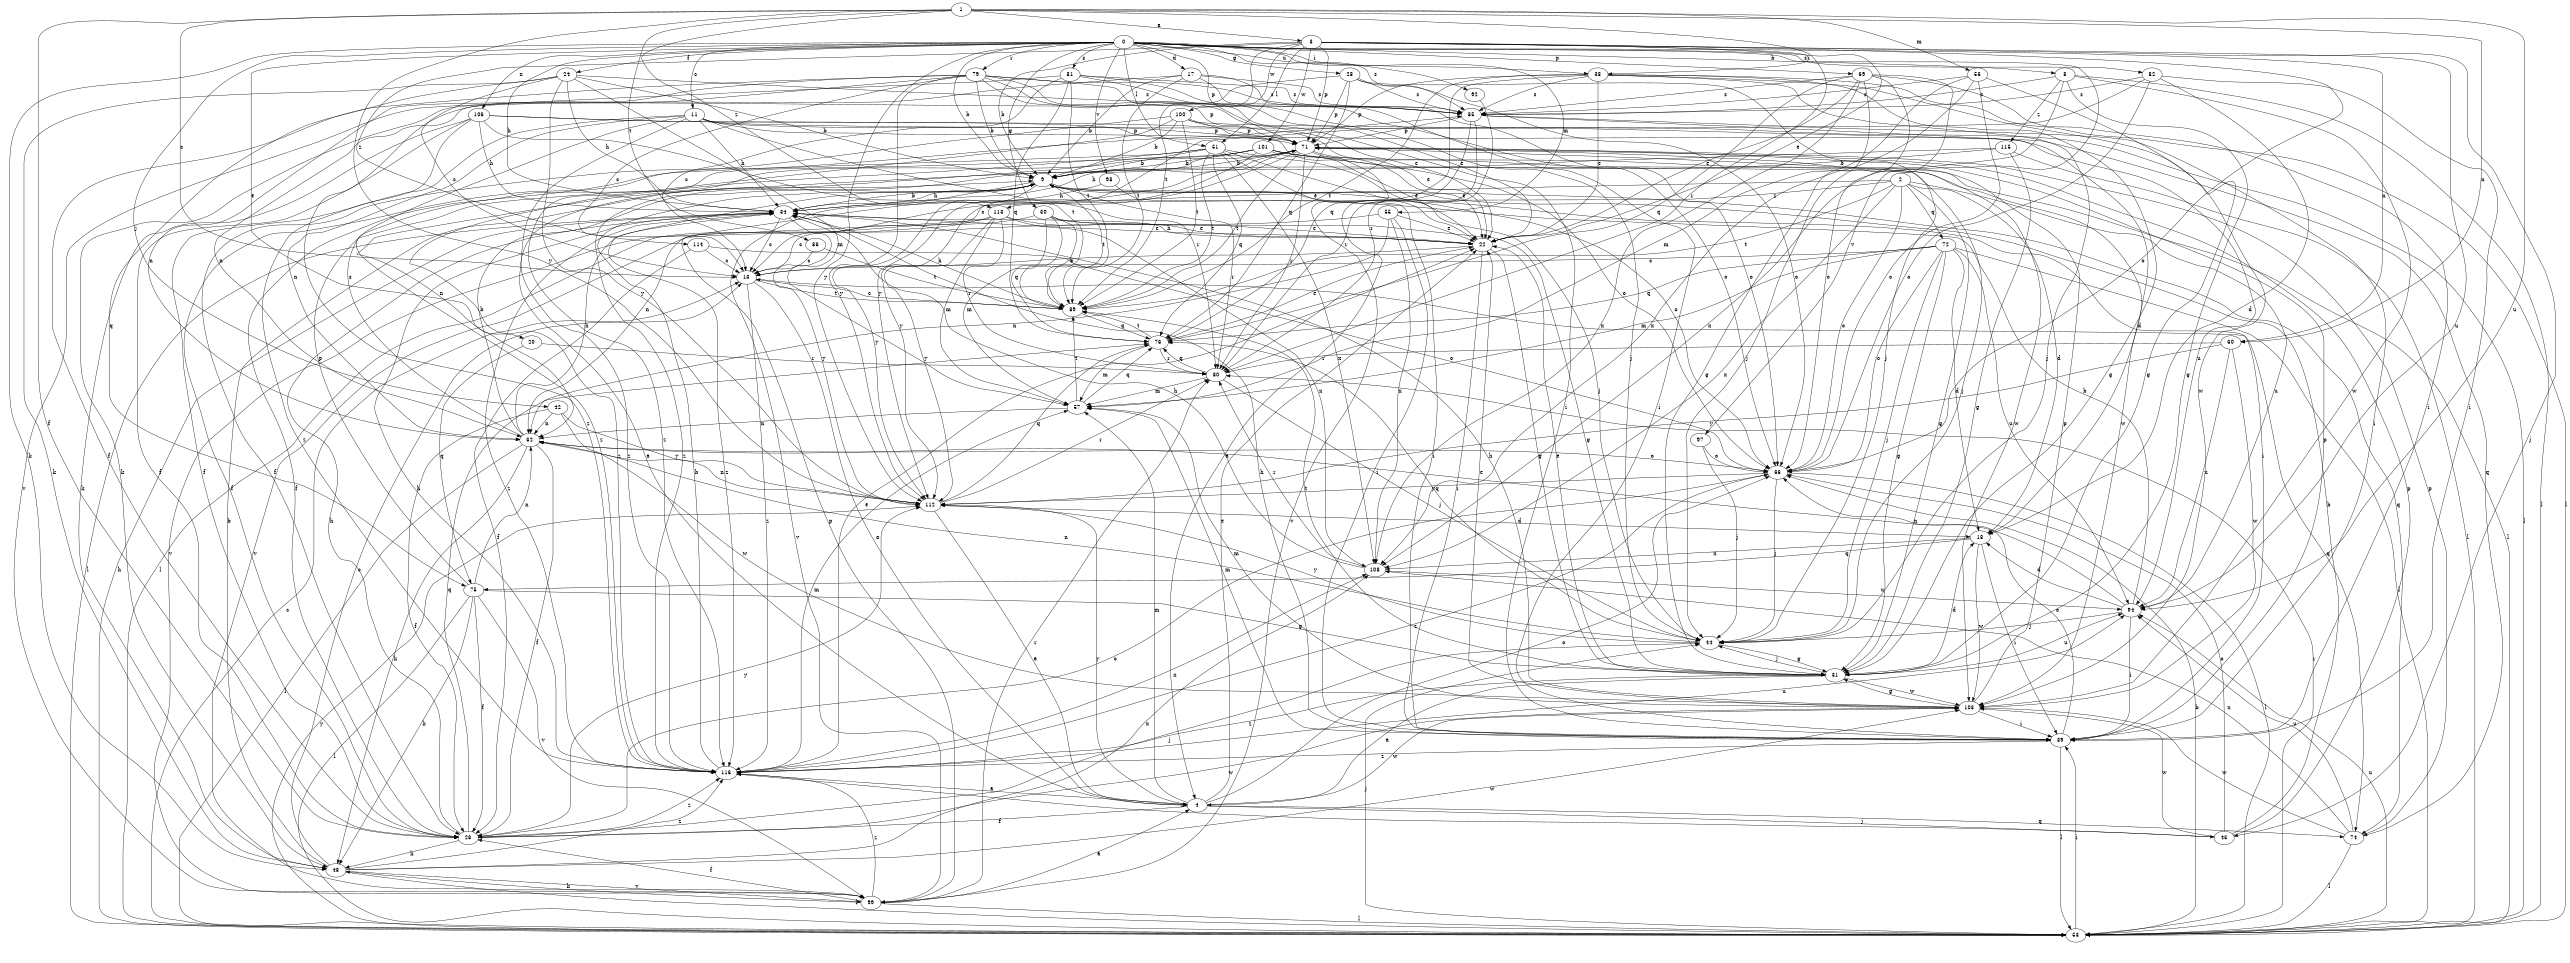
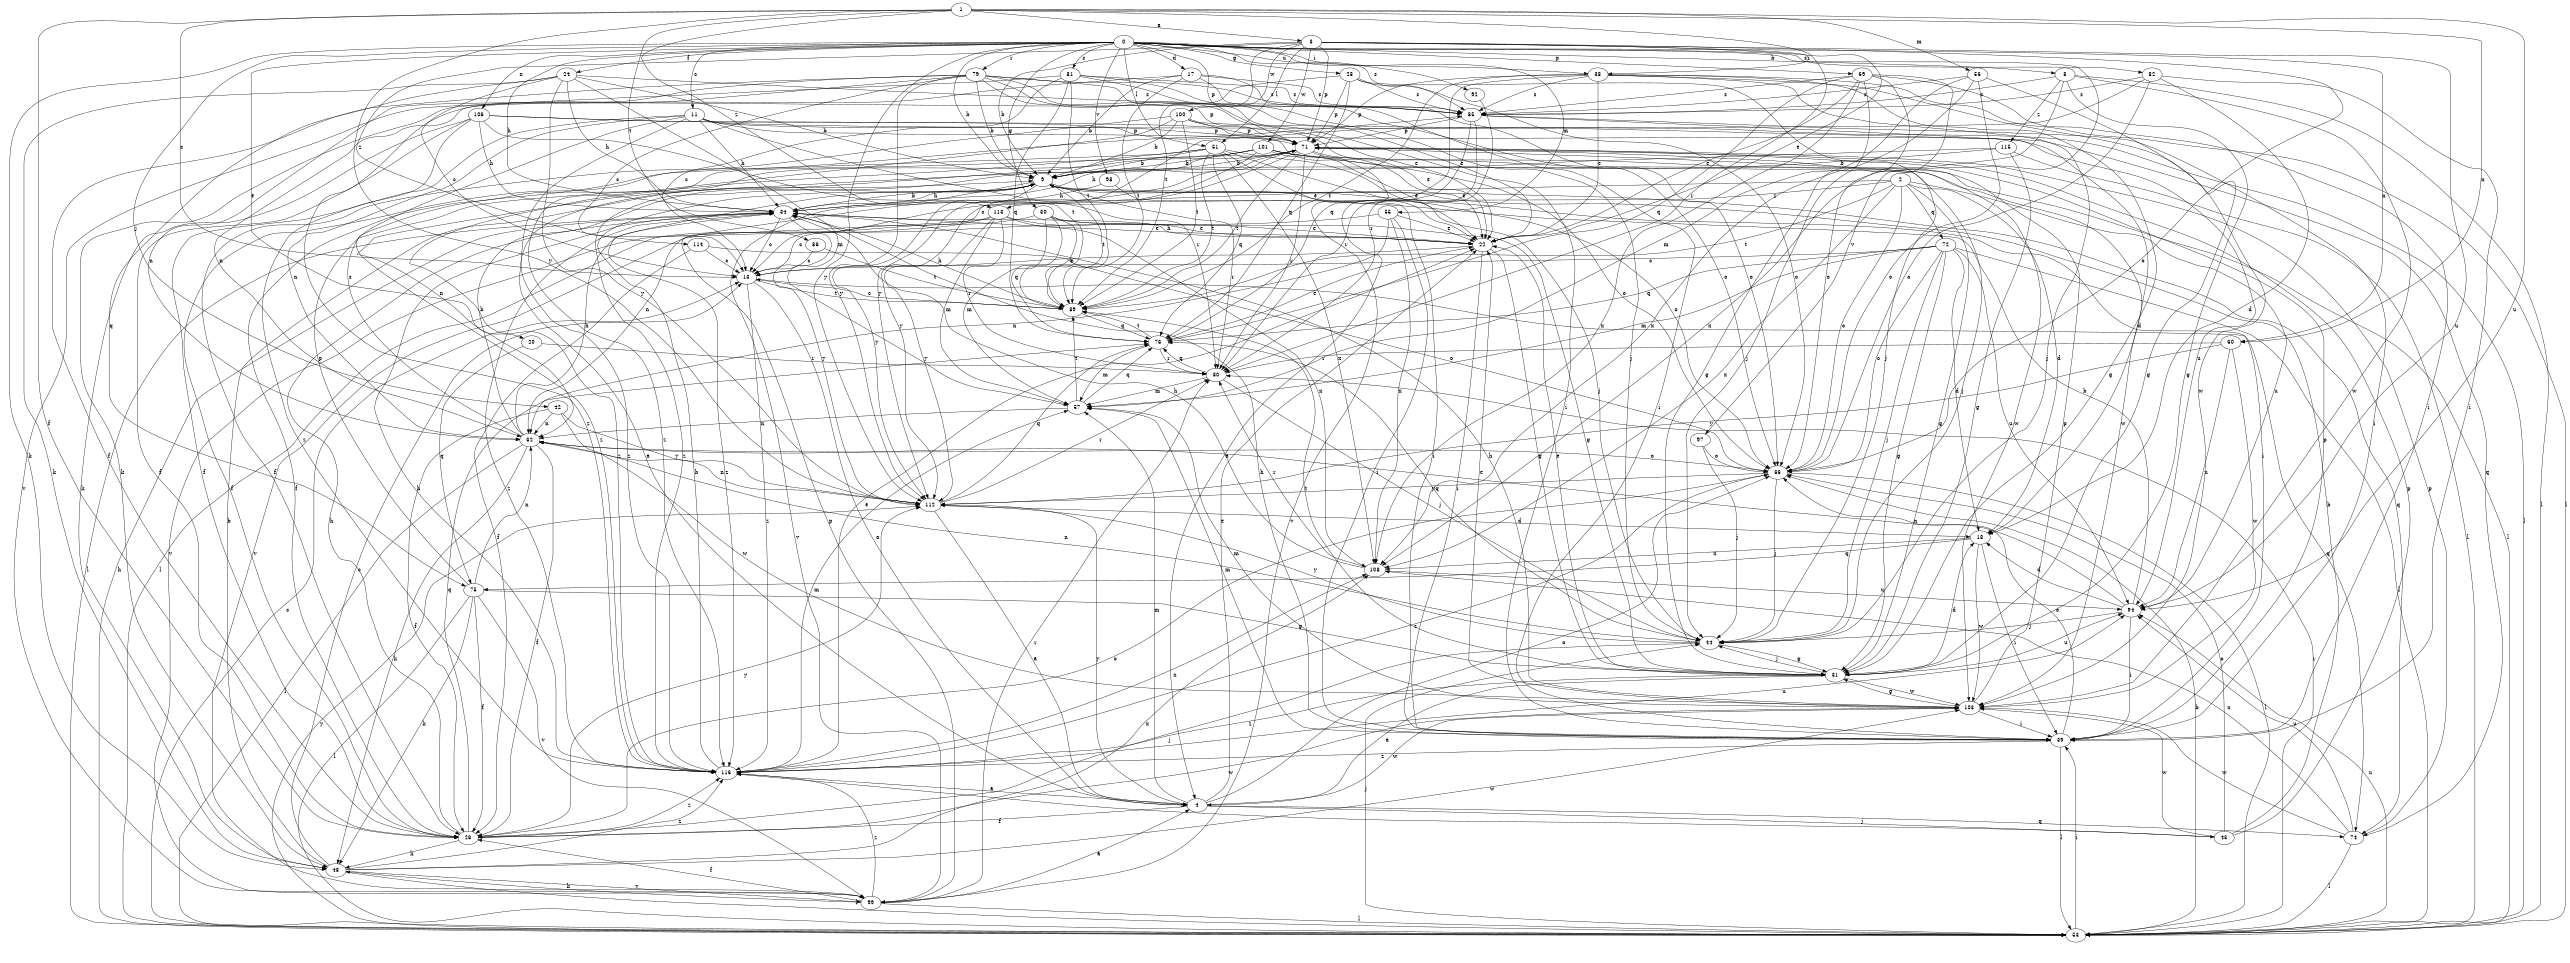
(2410, 54) -> none
